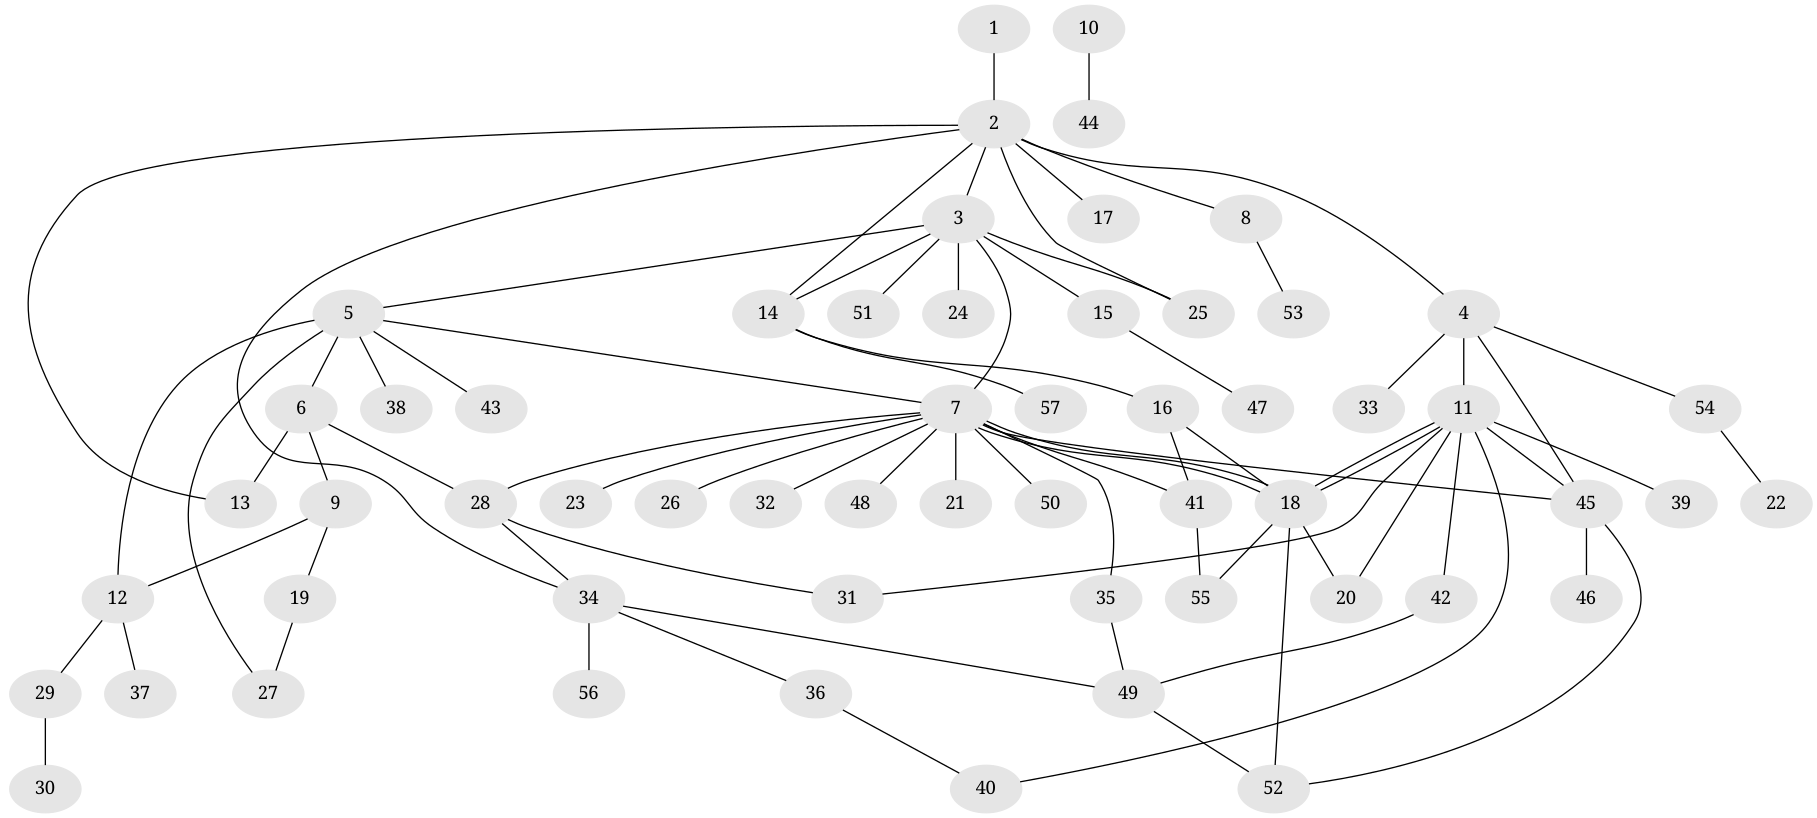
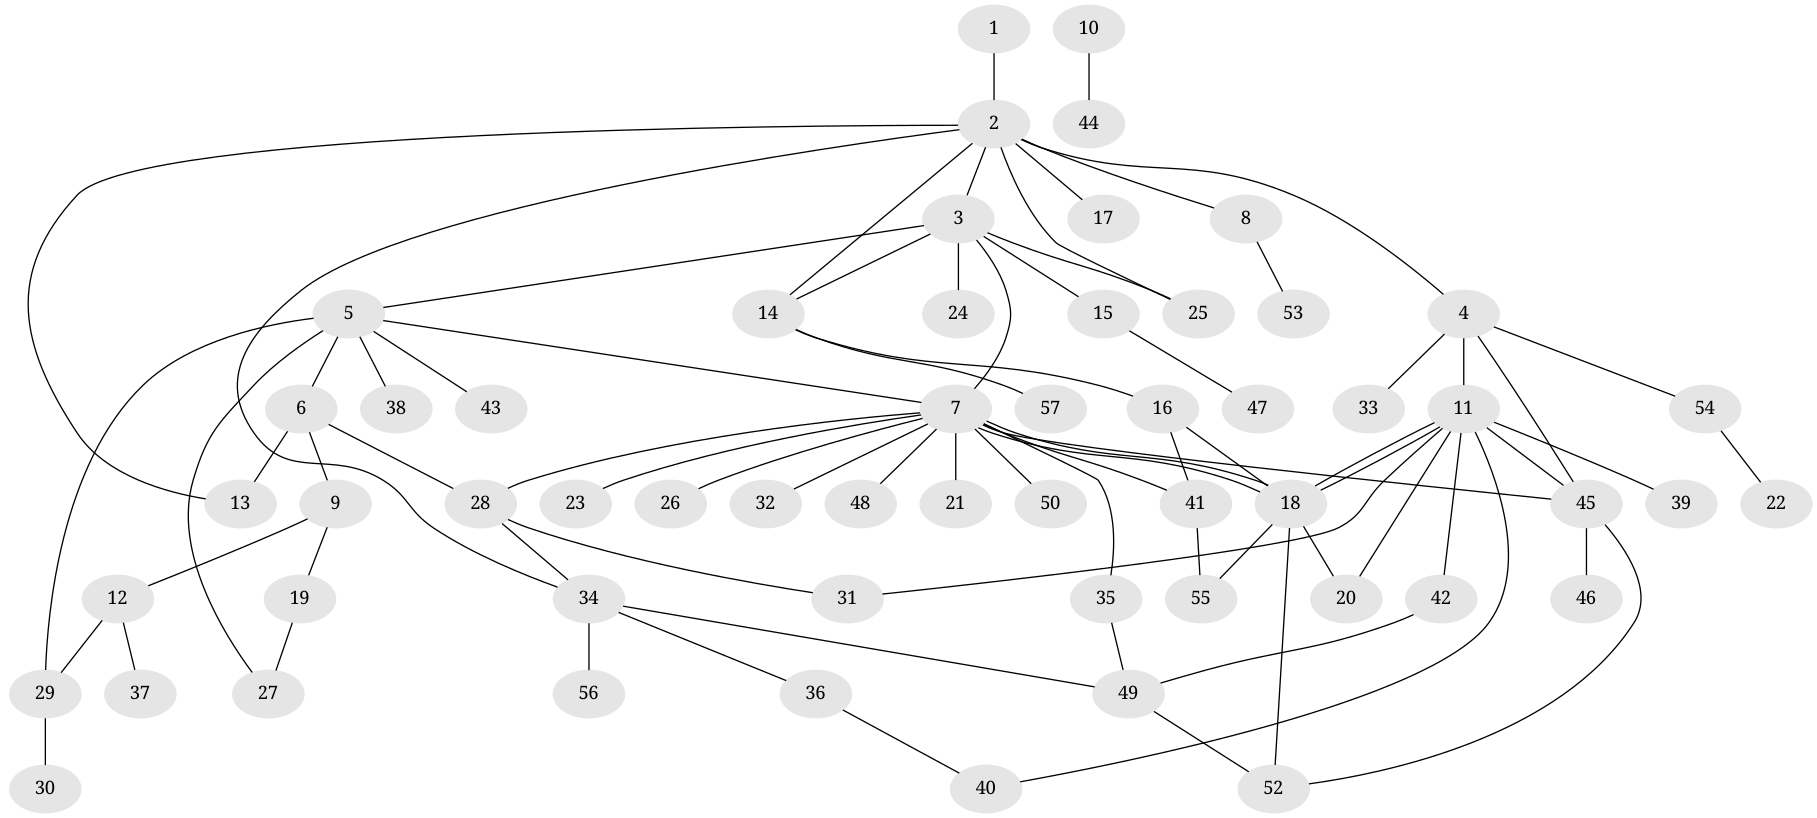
(863, 314) -> none
(163, 404) -> (106, 433)
